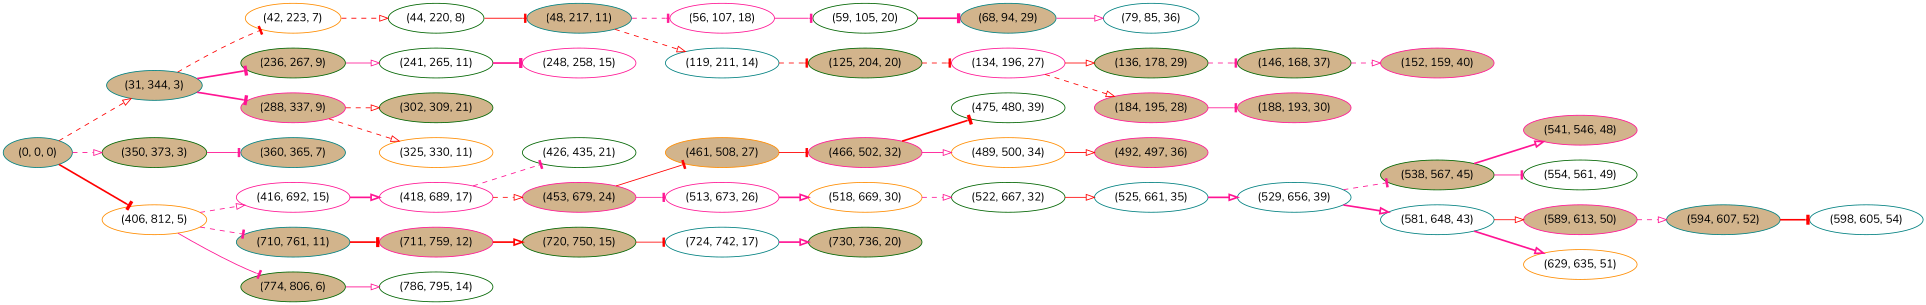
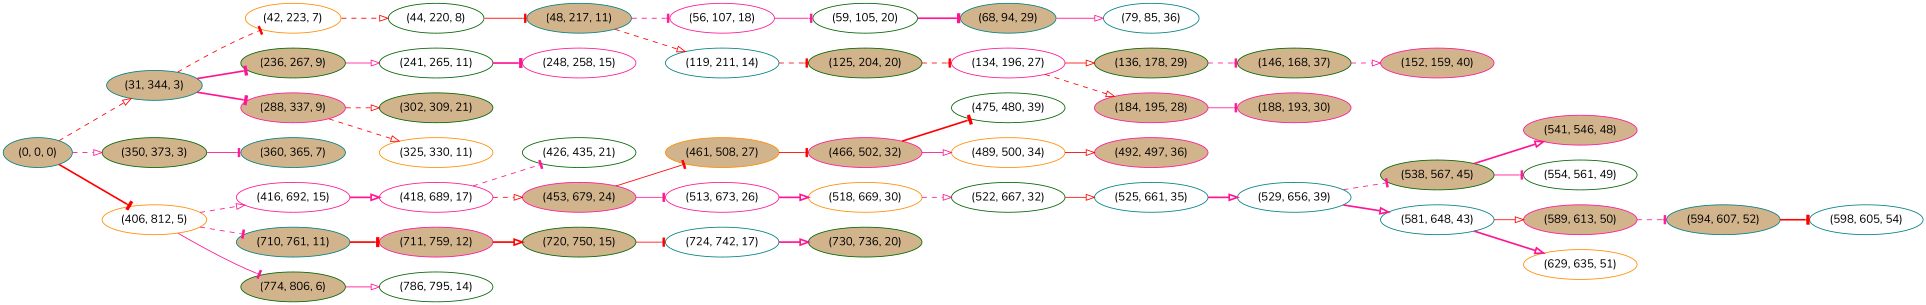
(1648, 220) -> (1650, 220)
